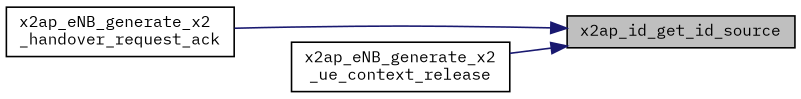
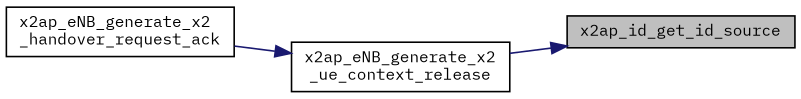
(393, 26) -> (255, 49)
